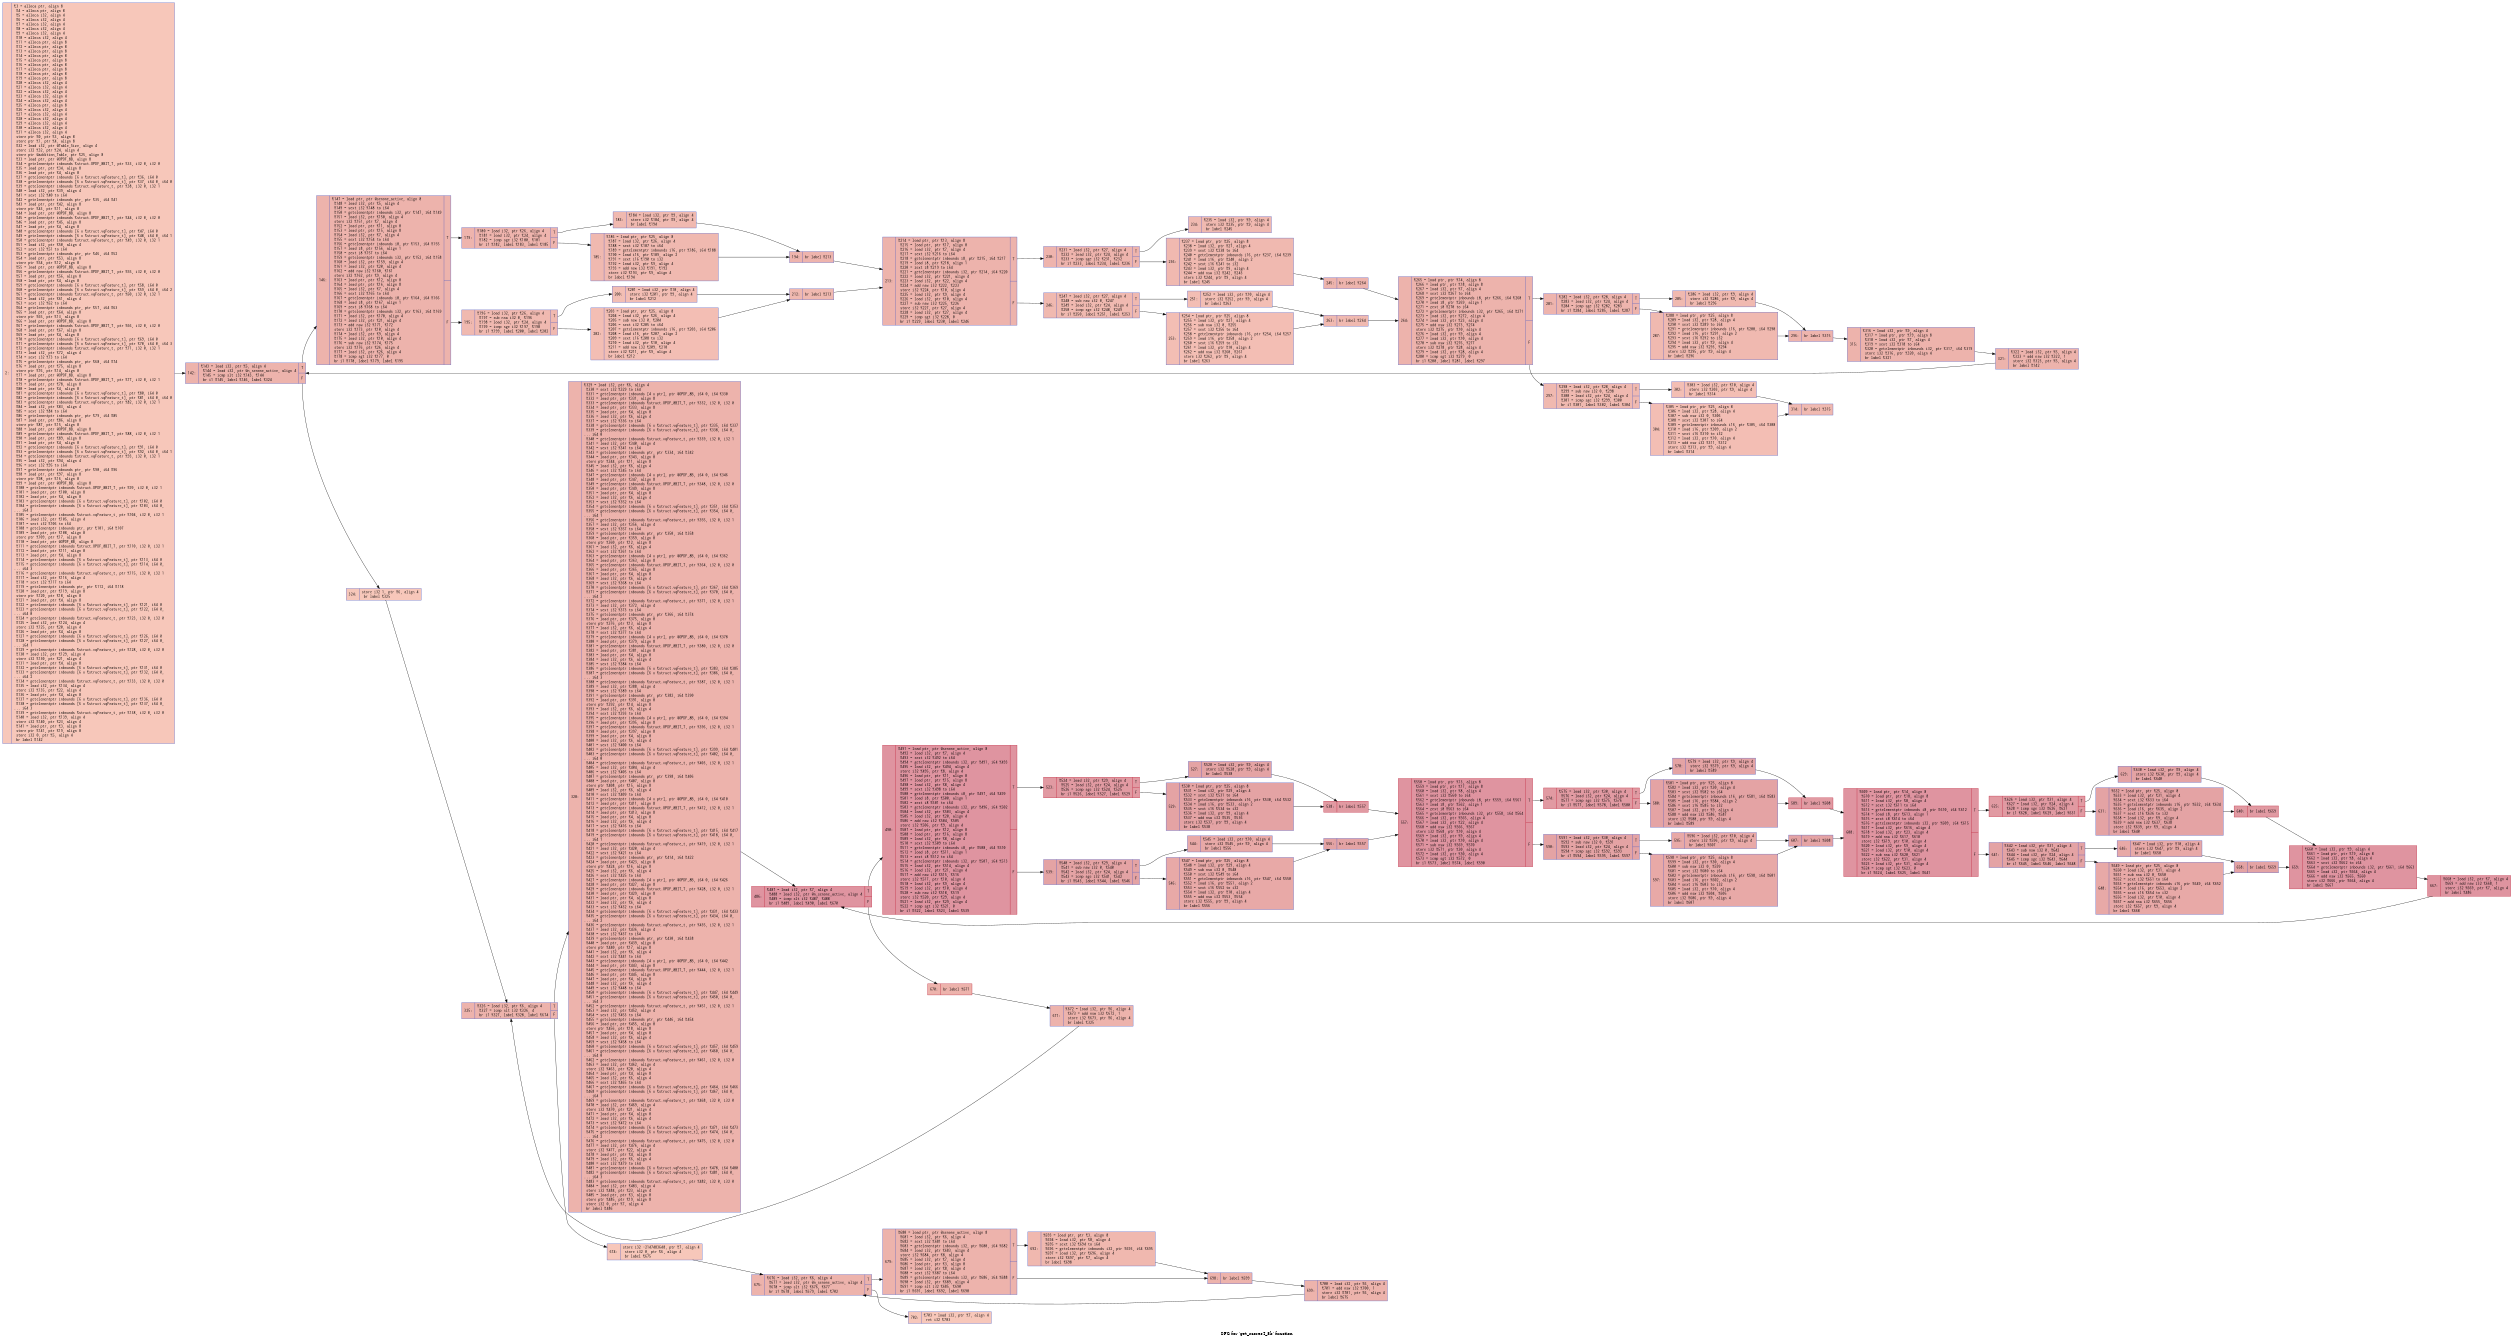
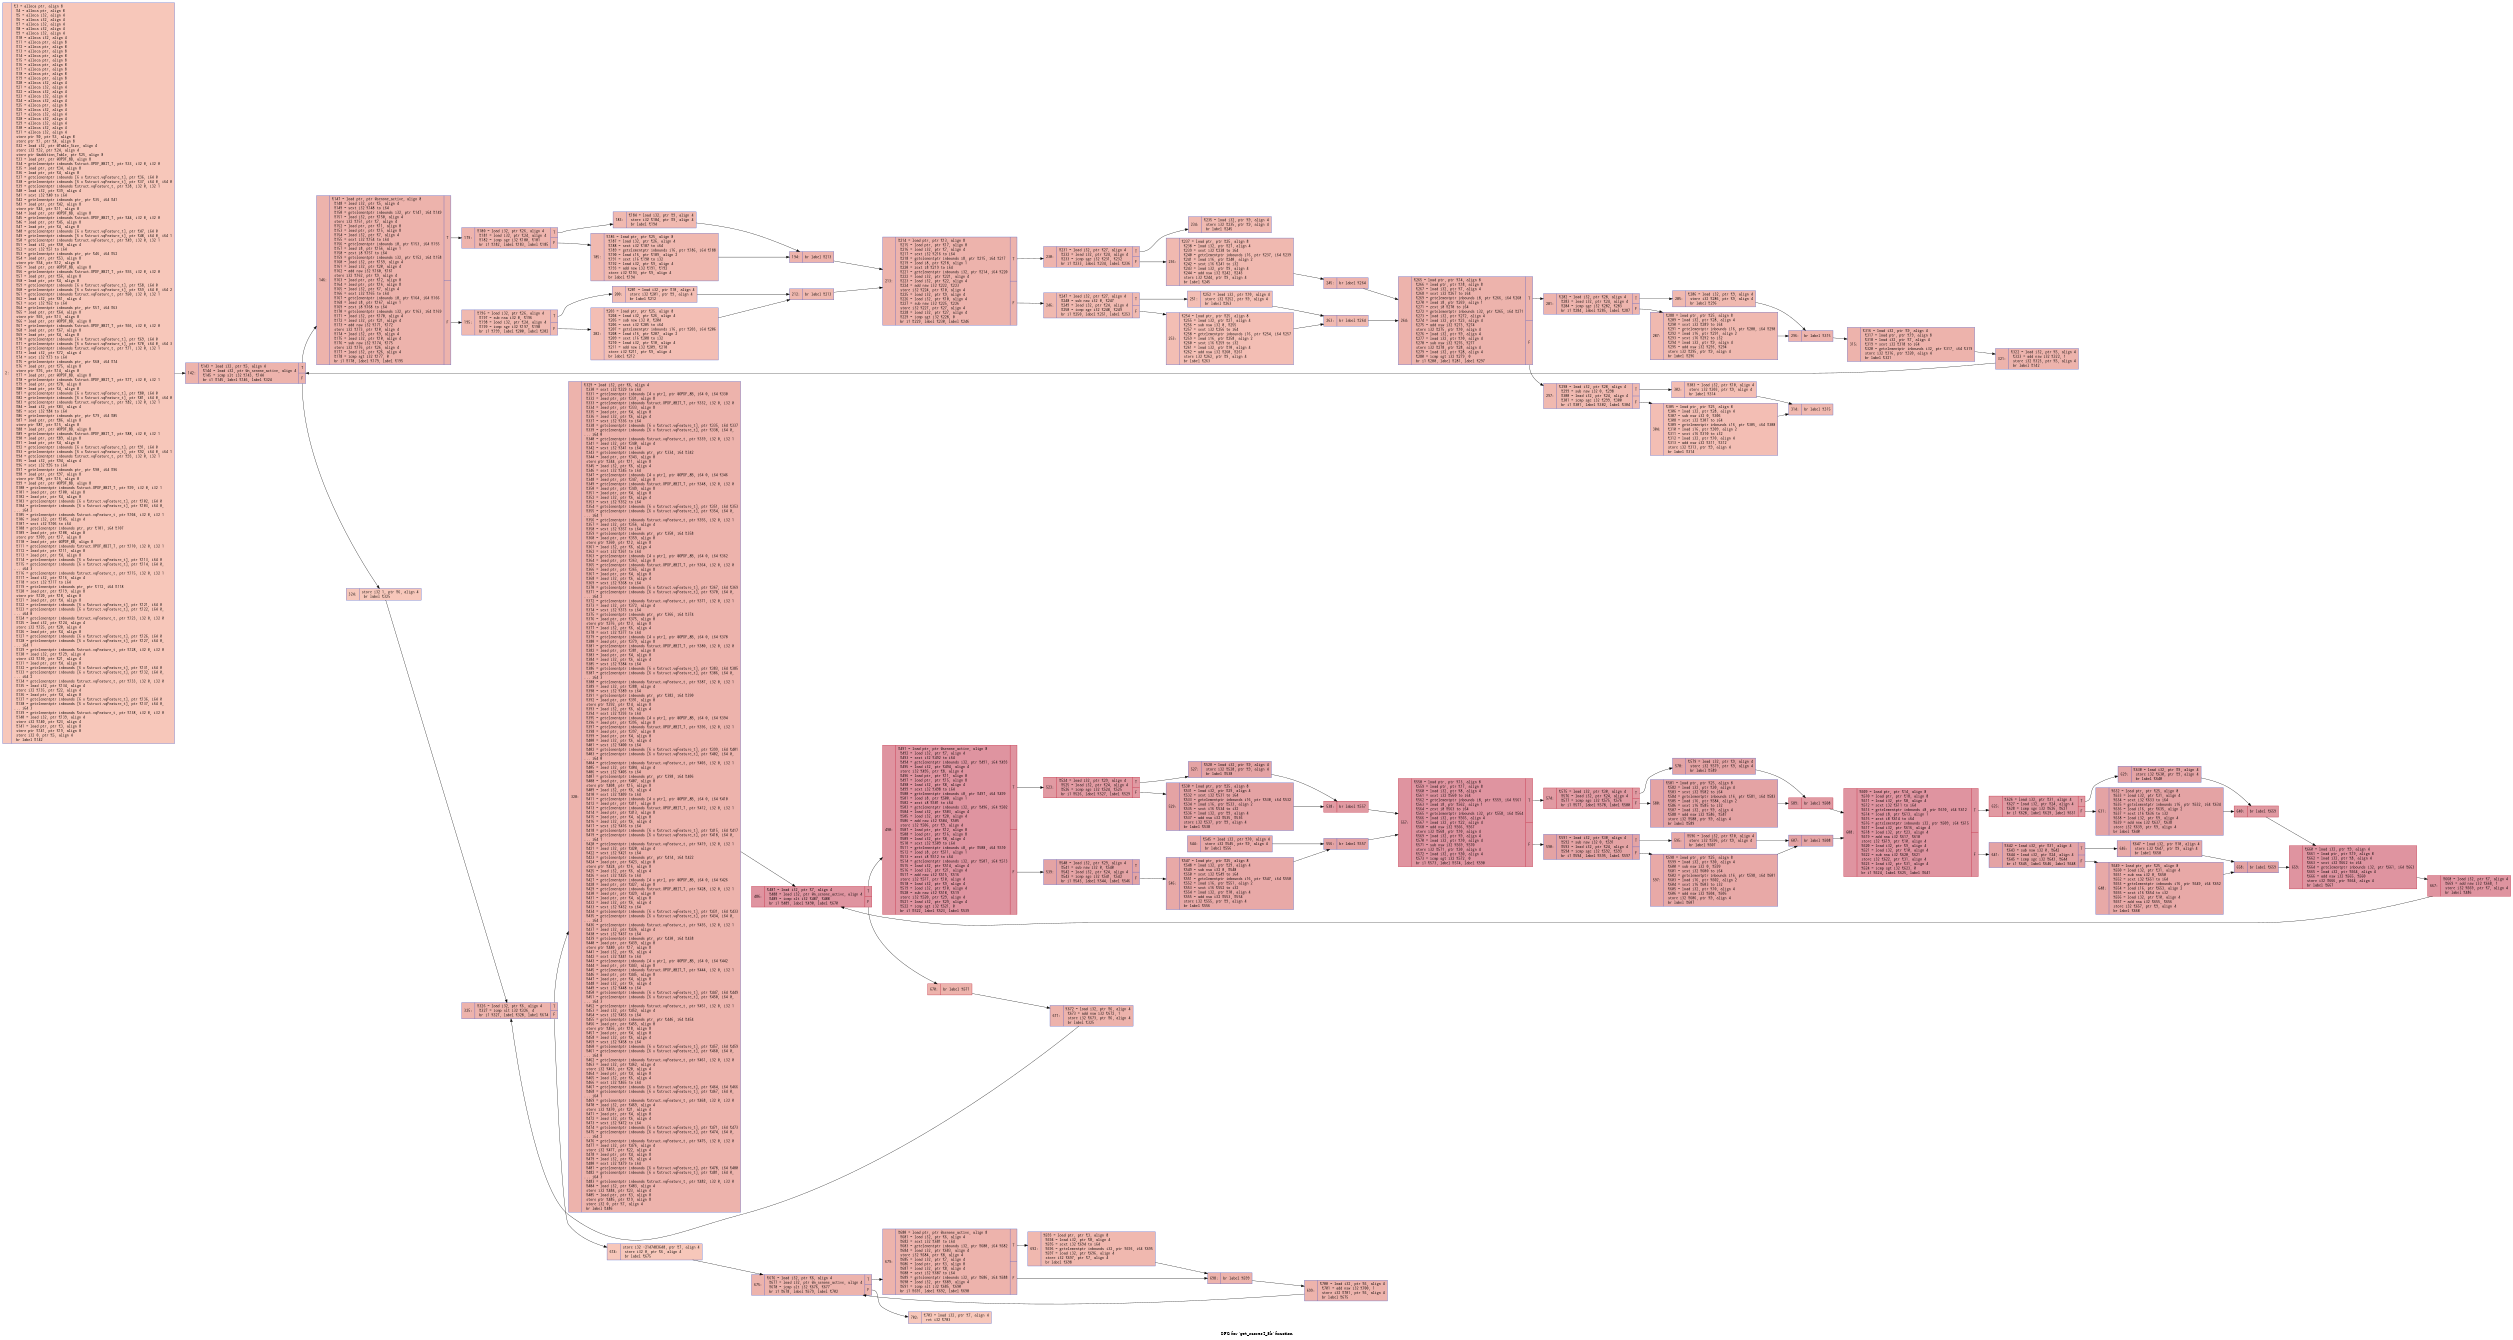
(1161, 857) -> none
